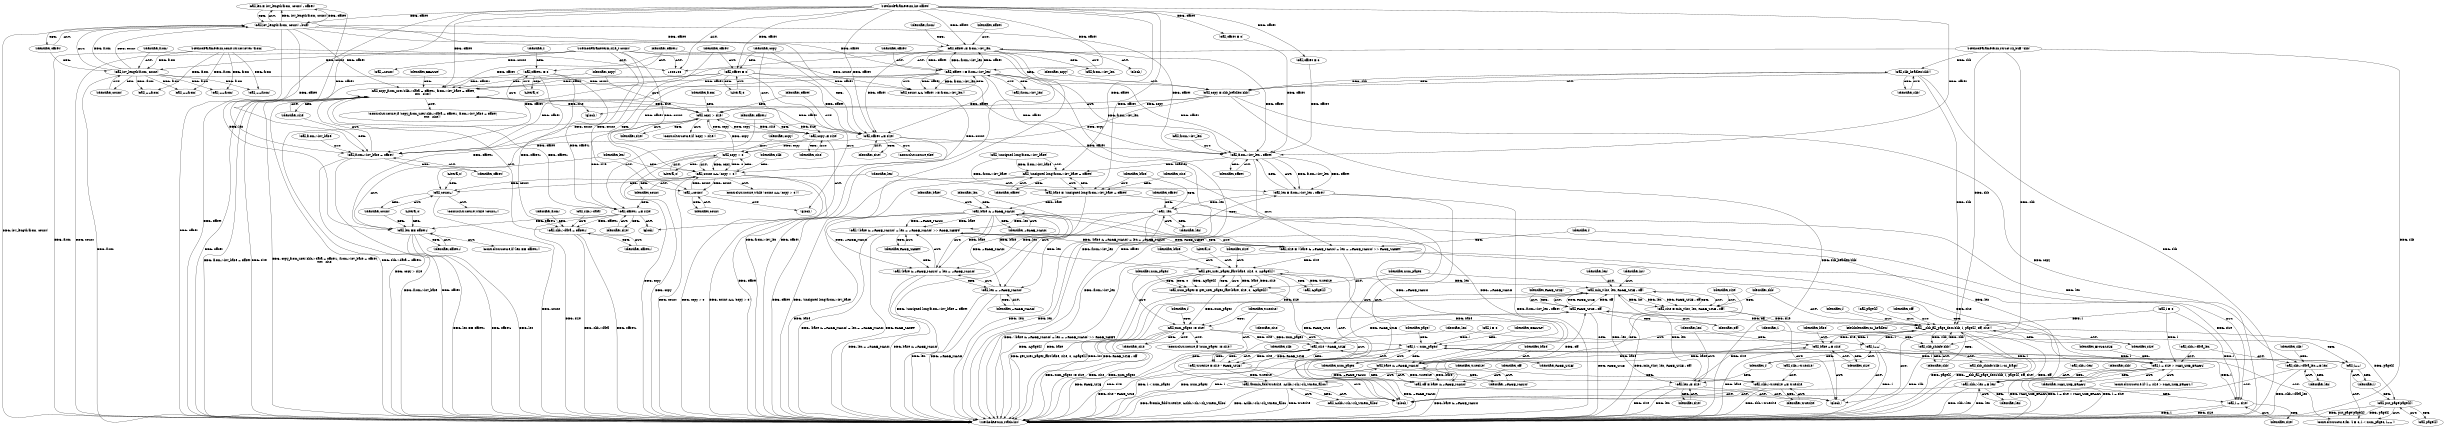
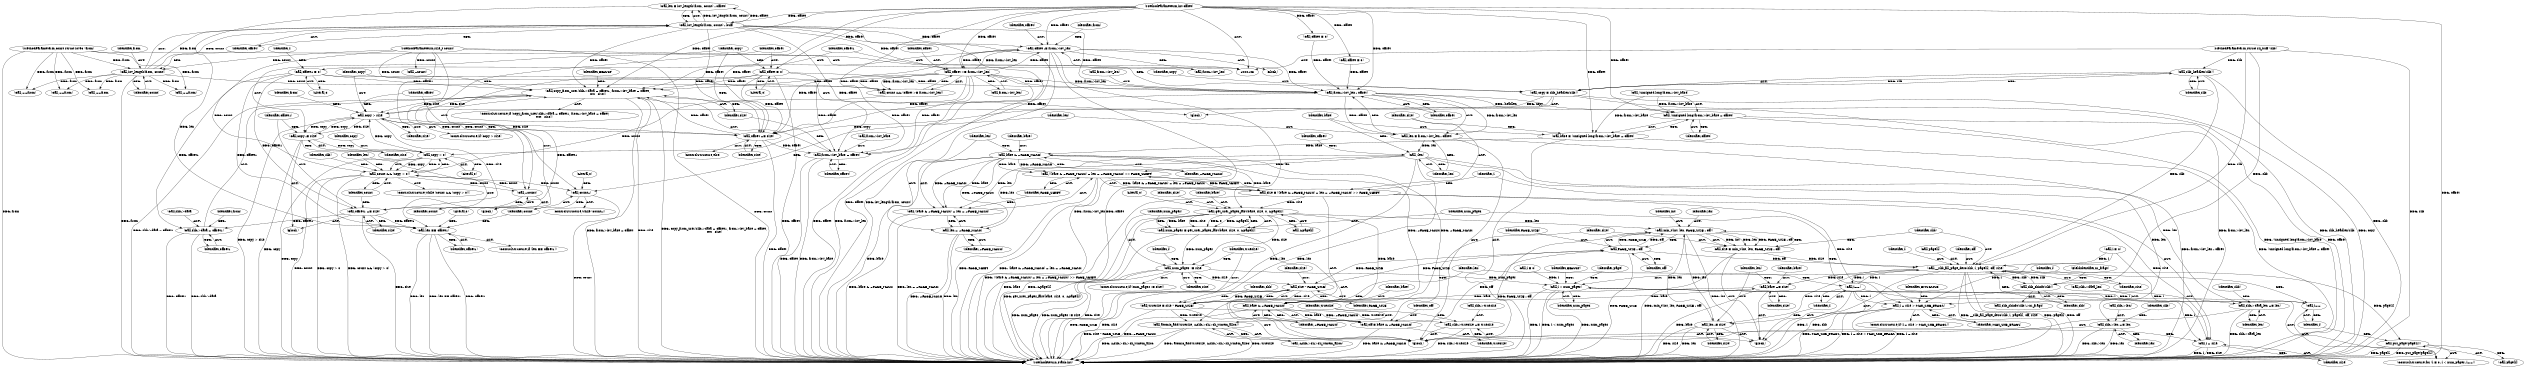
(1061, 146) -> (1045, 99)
(1321, 281) -> (1304, 221)
(1867, 328) -> (2090, 268)
